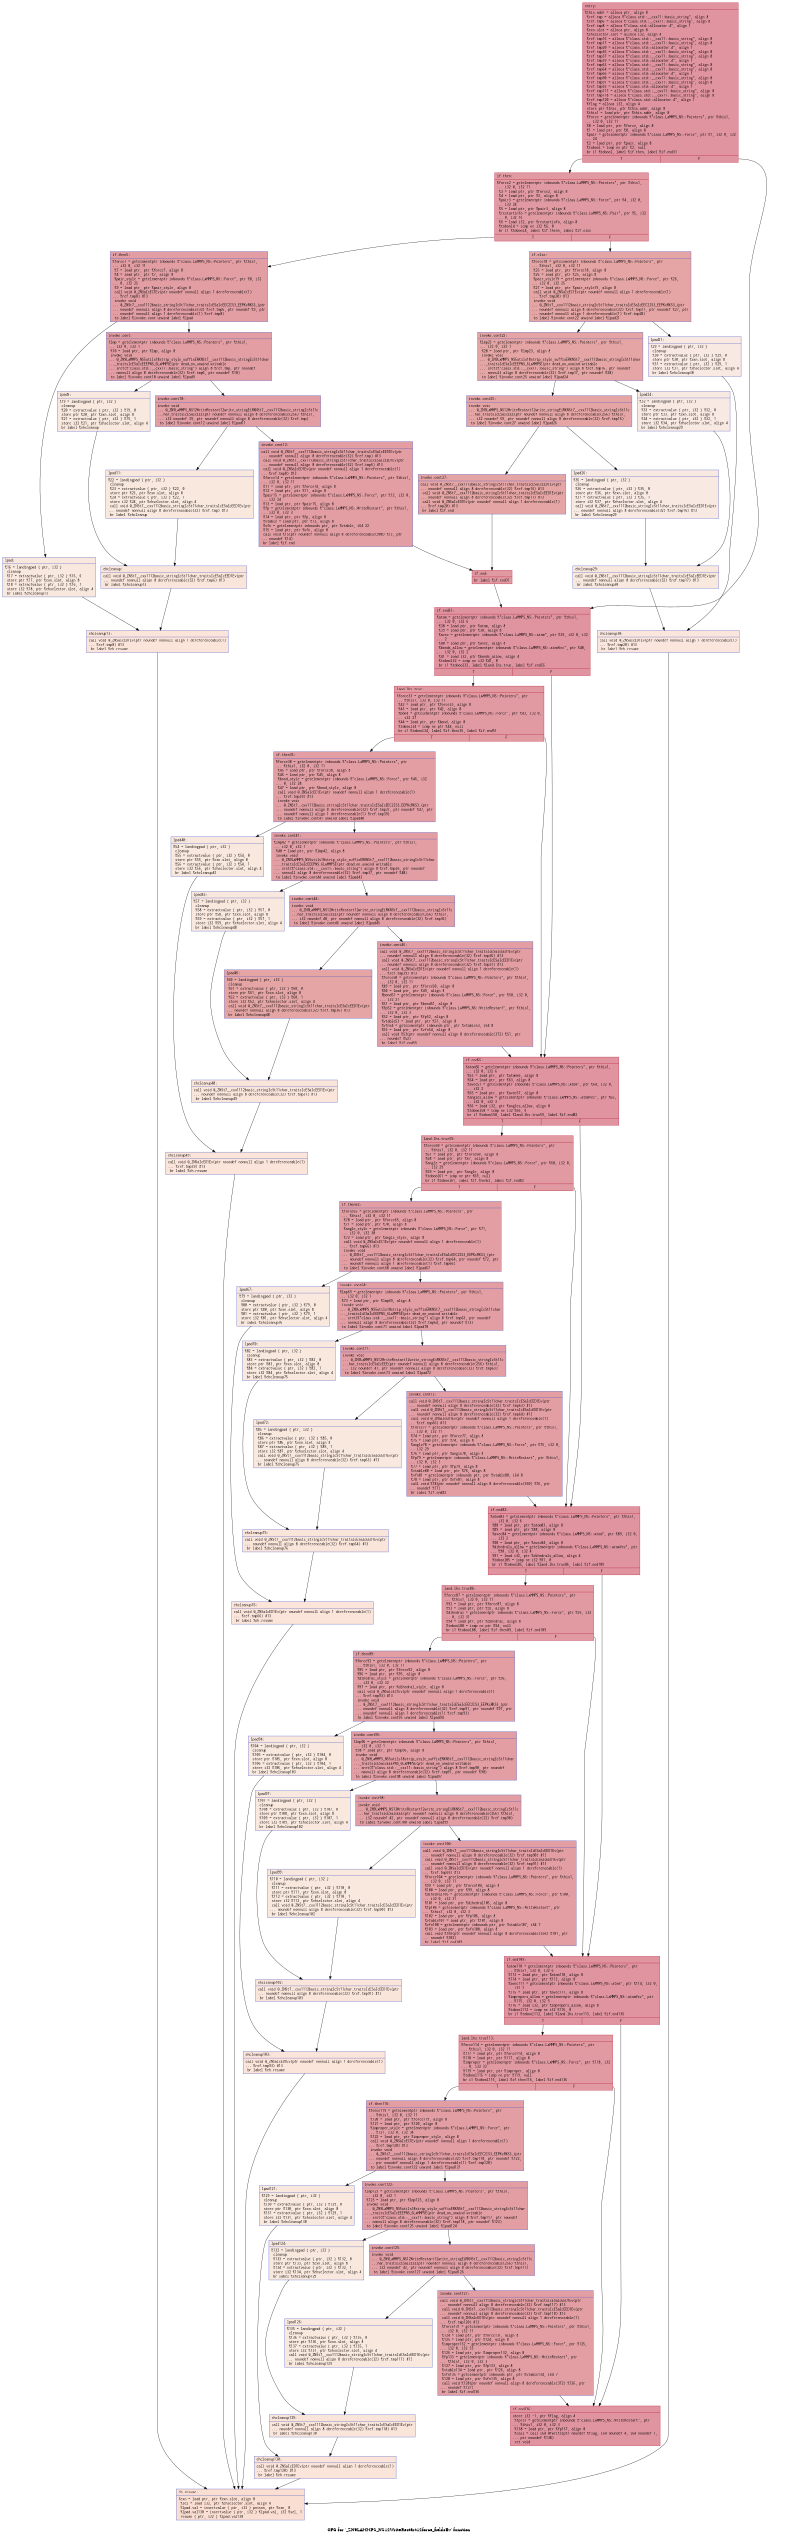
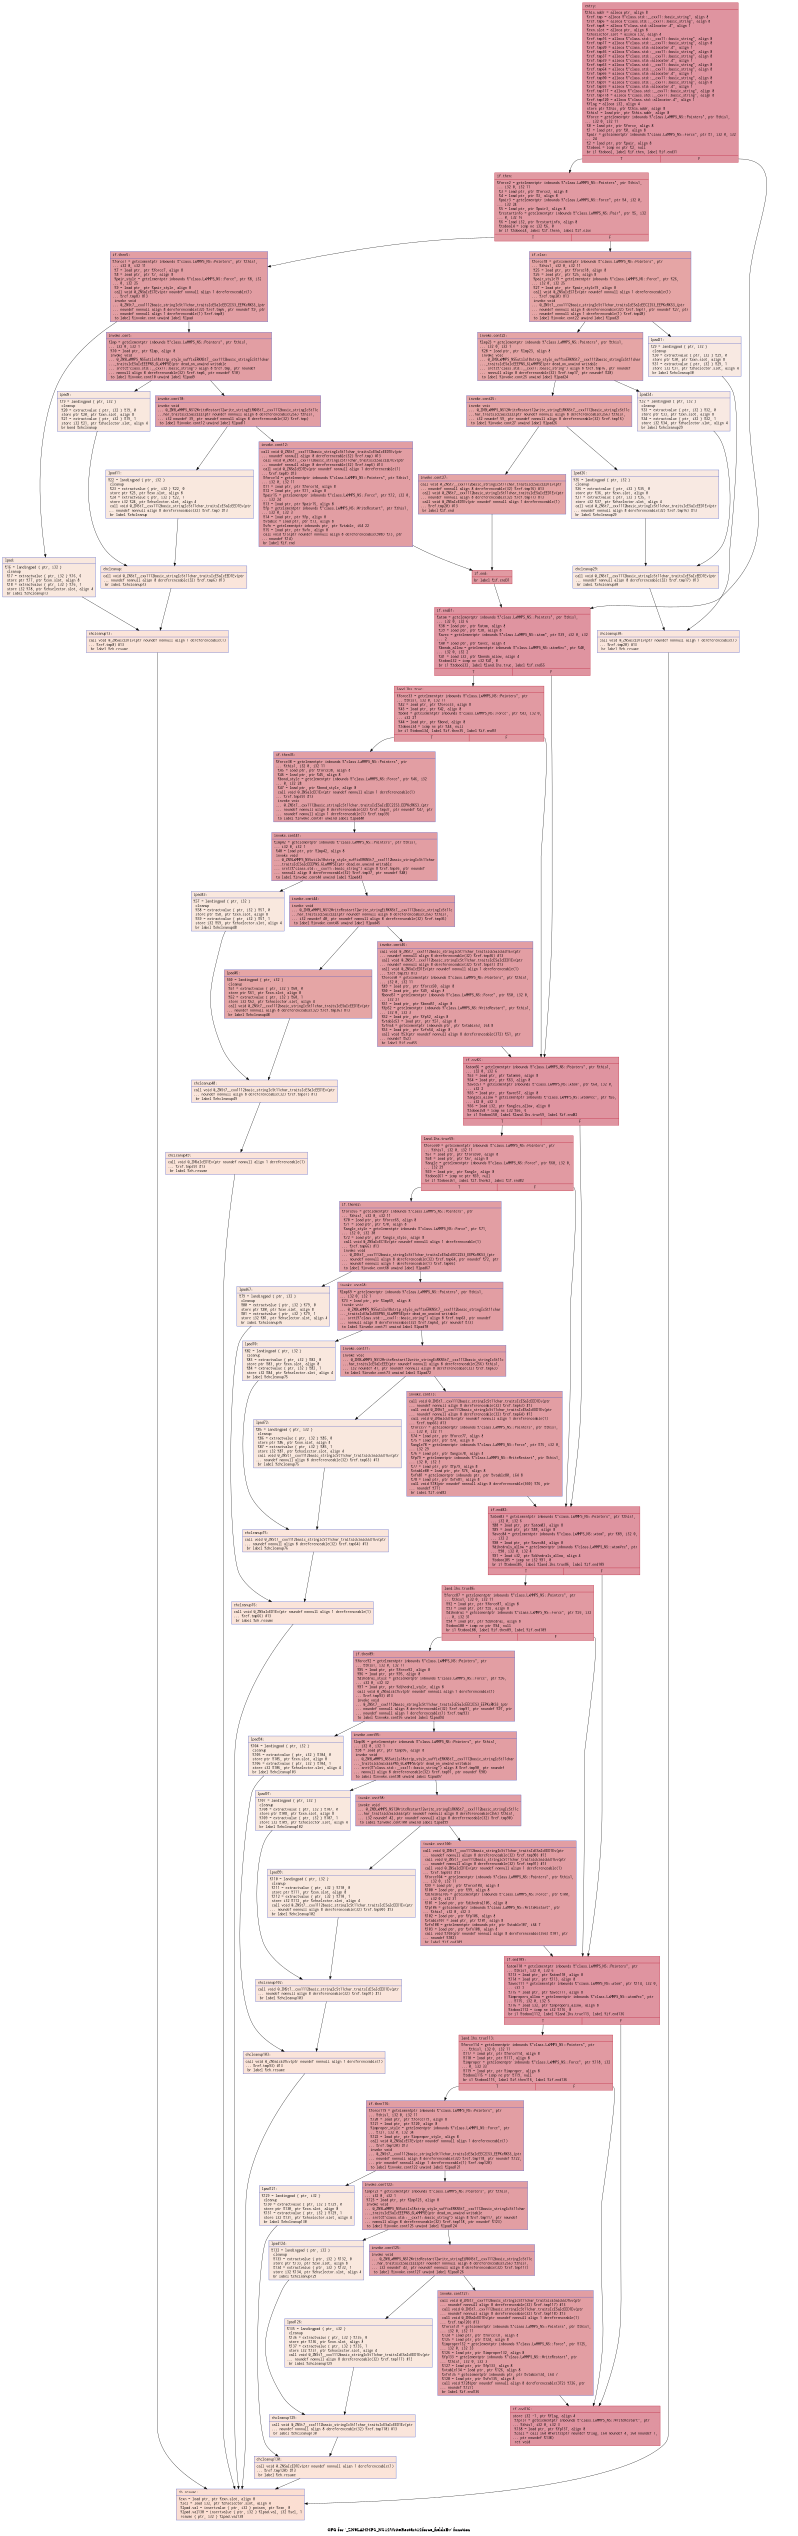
(79, 428) -> (78, 428)
(217, 857) -> none
